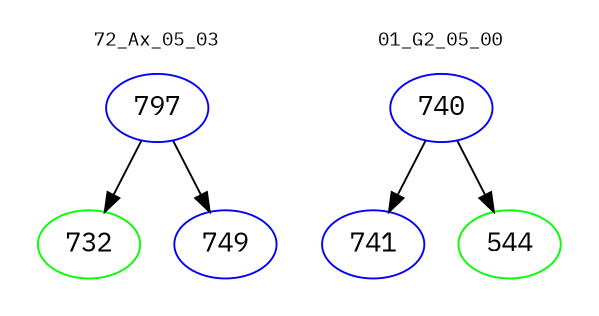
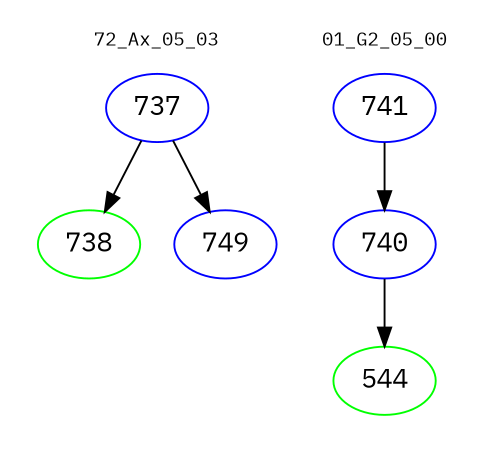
(157, 108) -> (157, 108)
(412, 168) -> (385, 167)
(89, 244) -> (89, 244)
